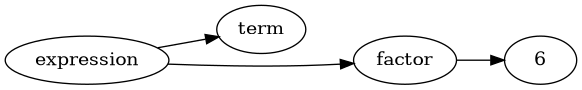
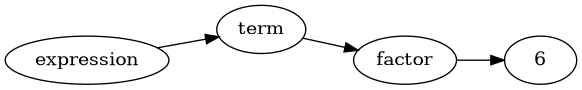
(254, 66) -> (324, 43)
